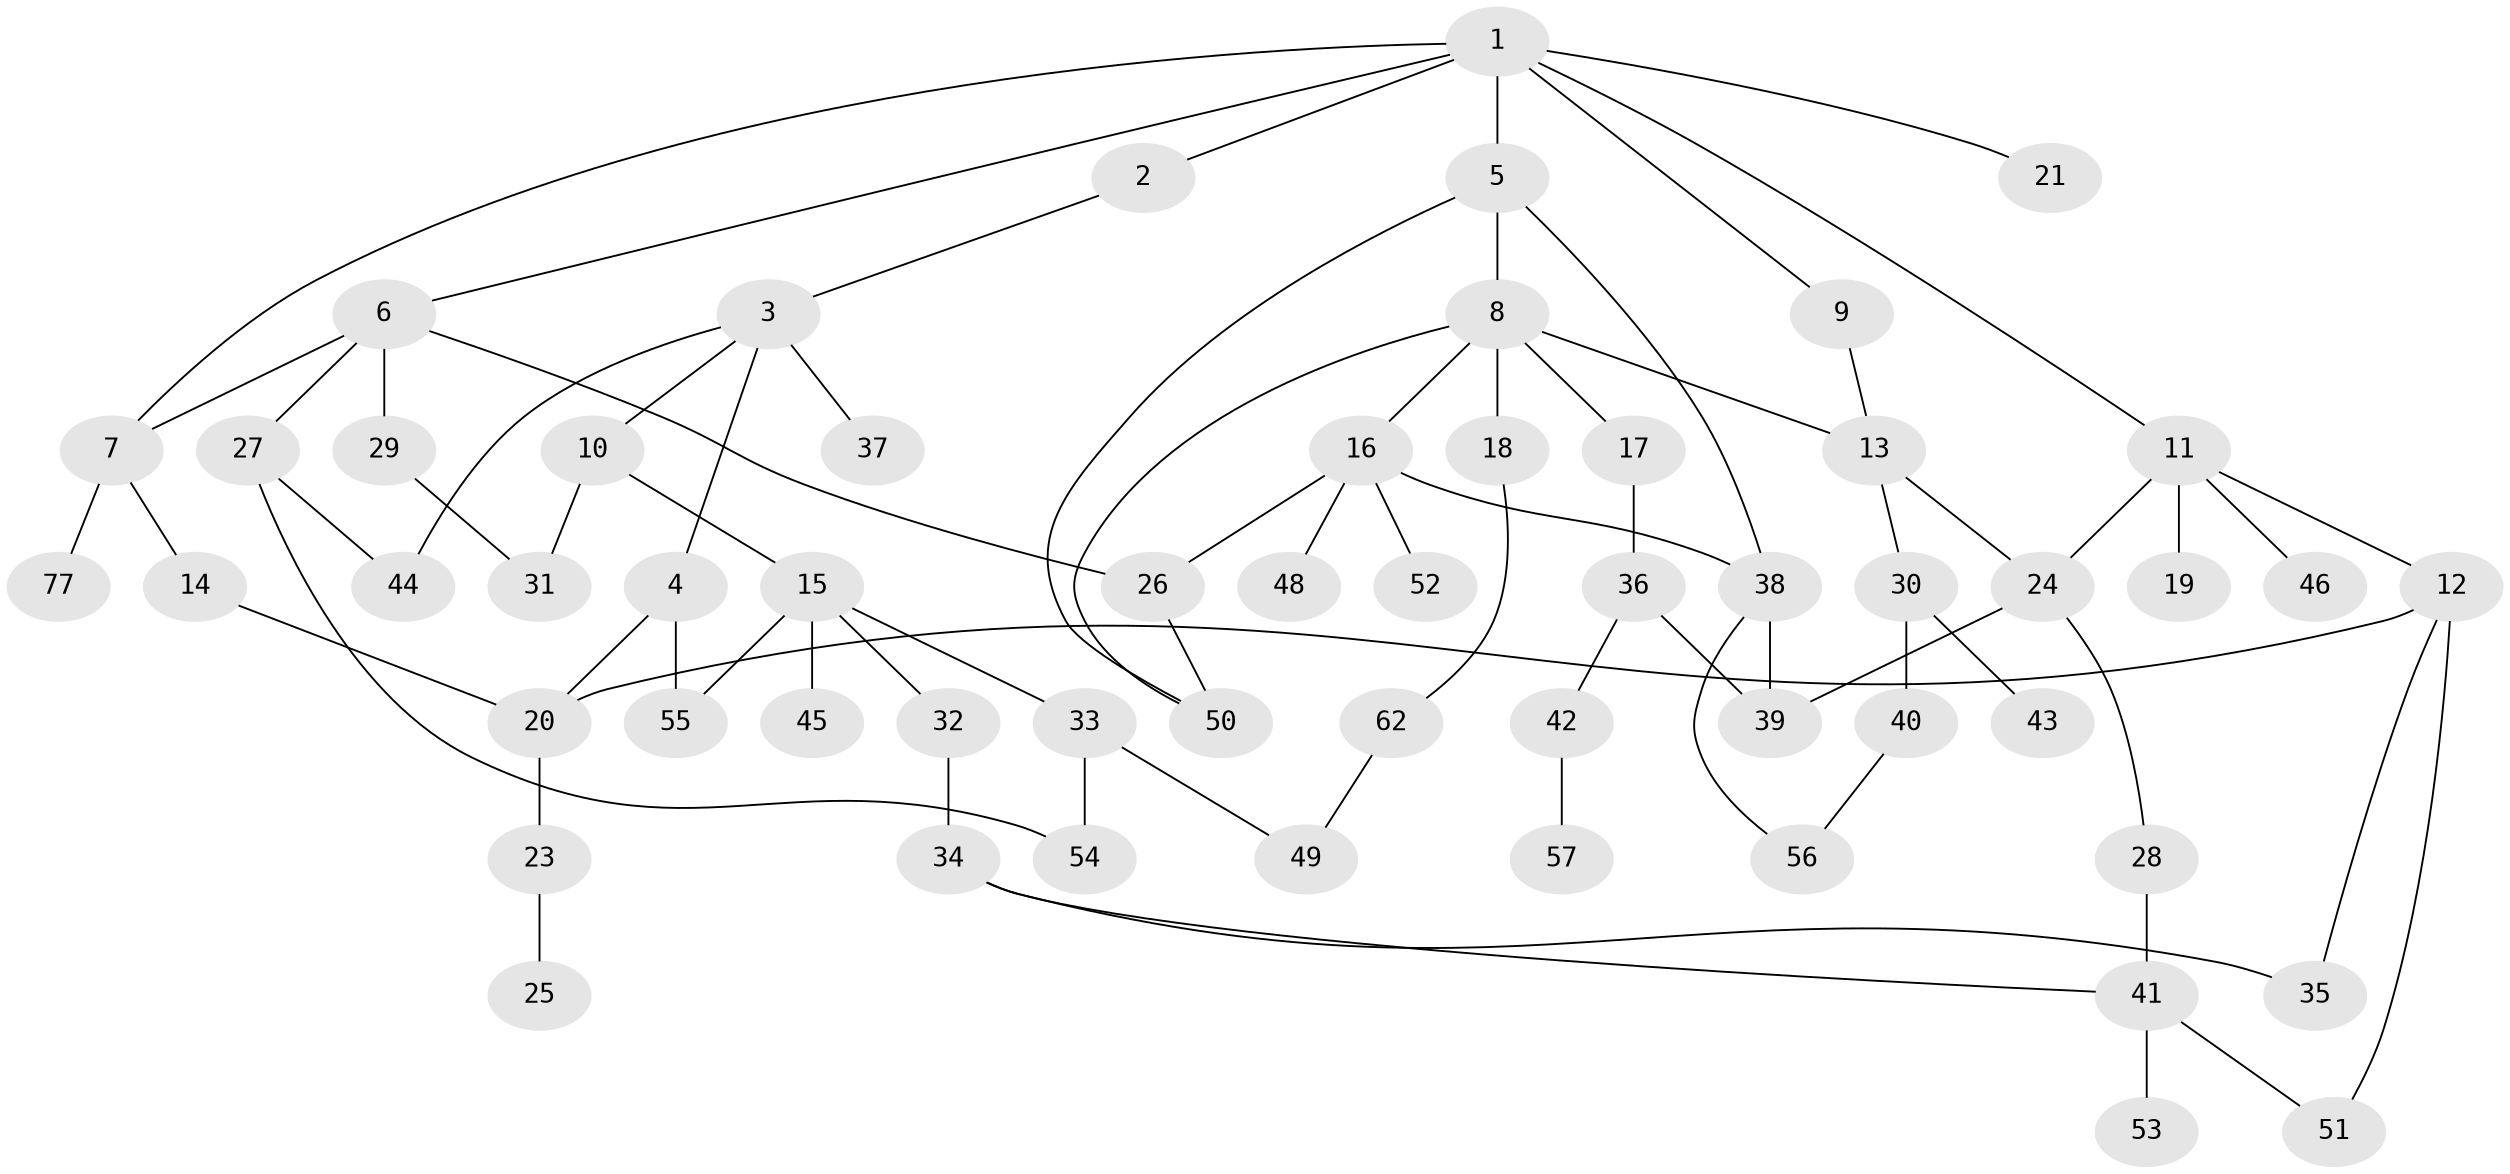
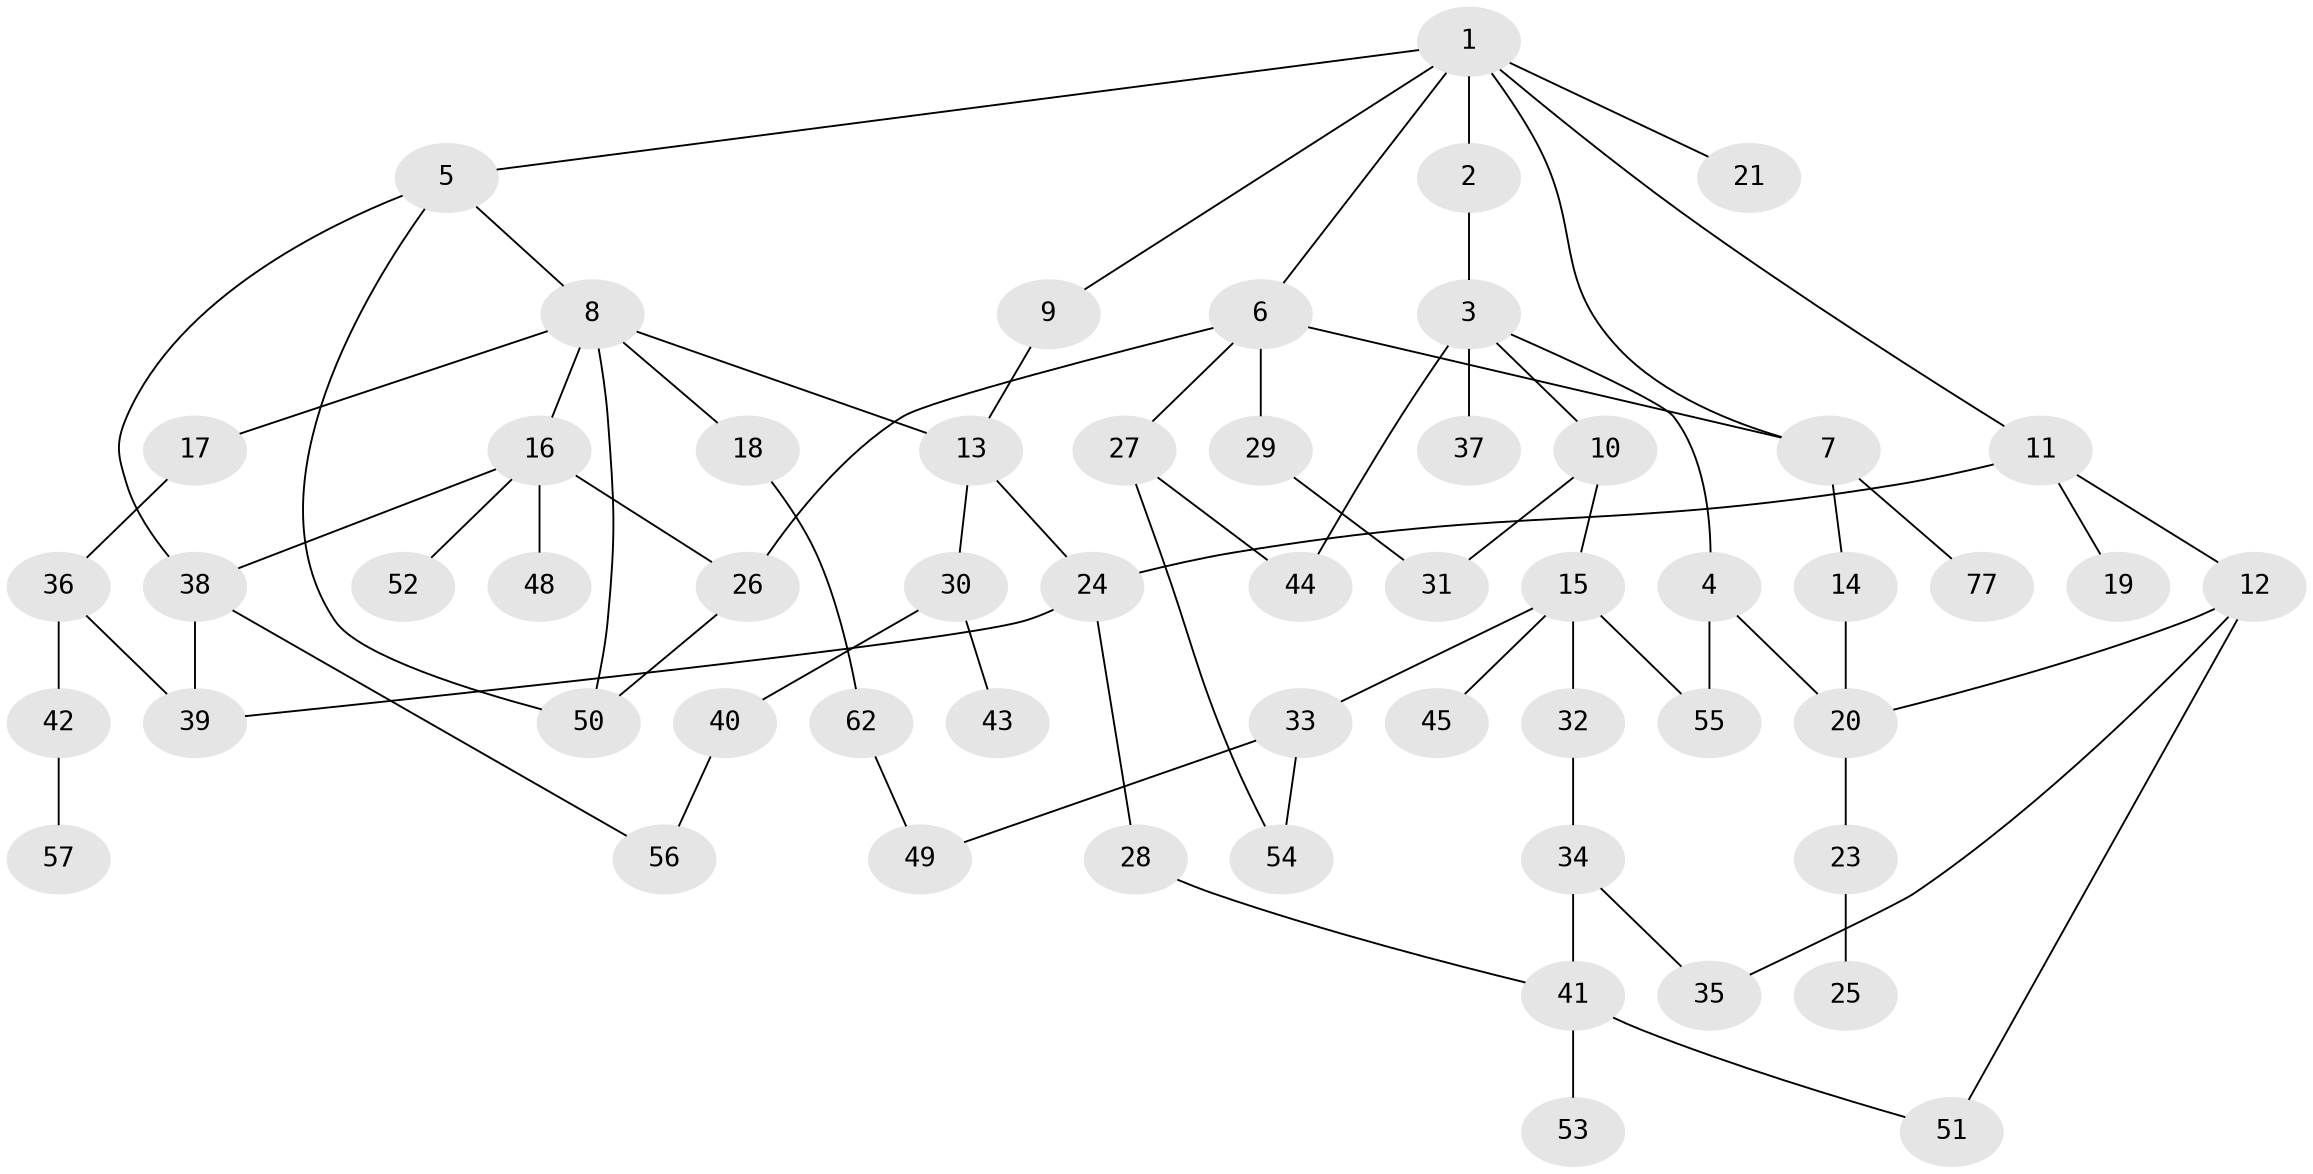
(2315, 587) -> none
